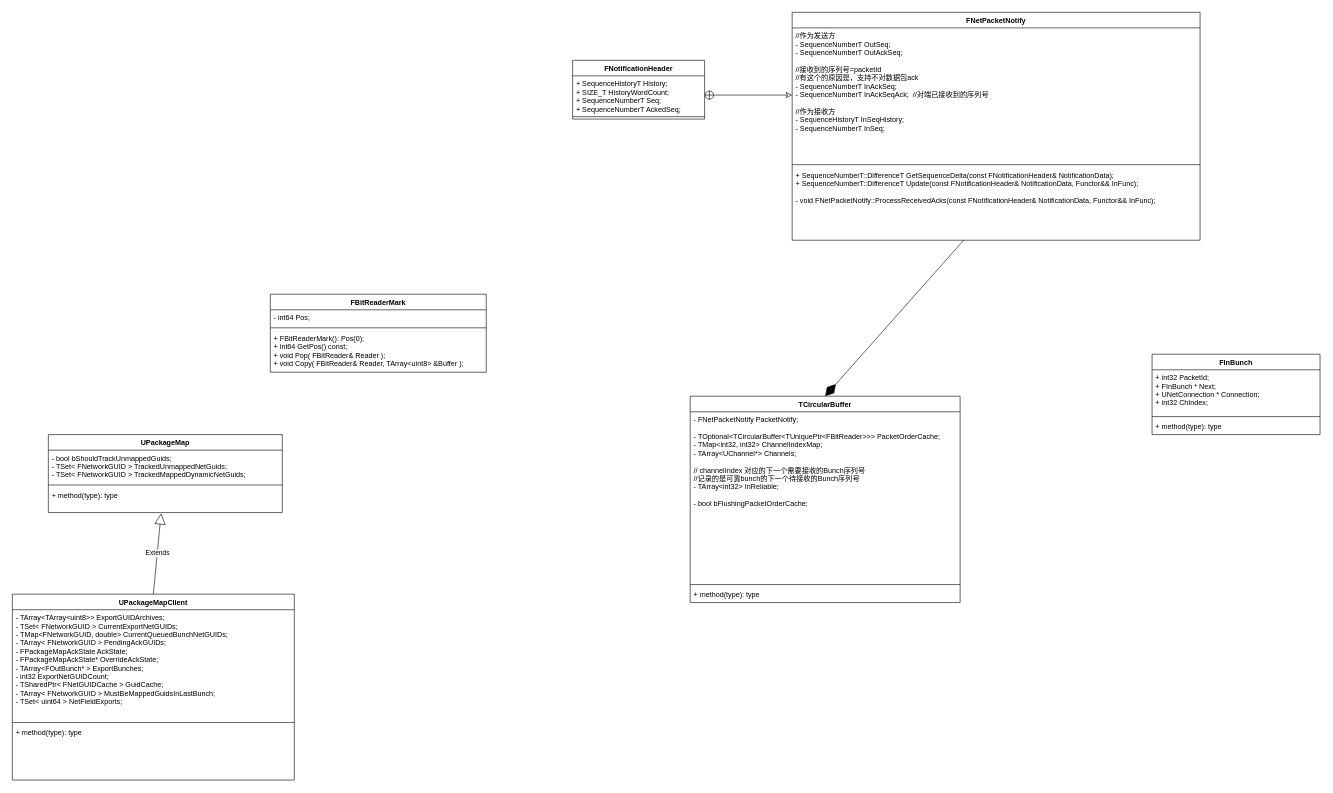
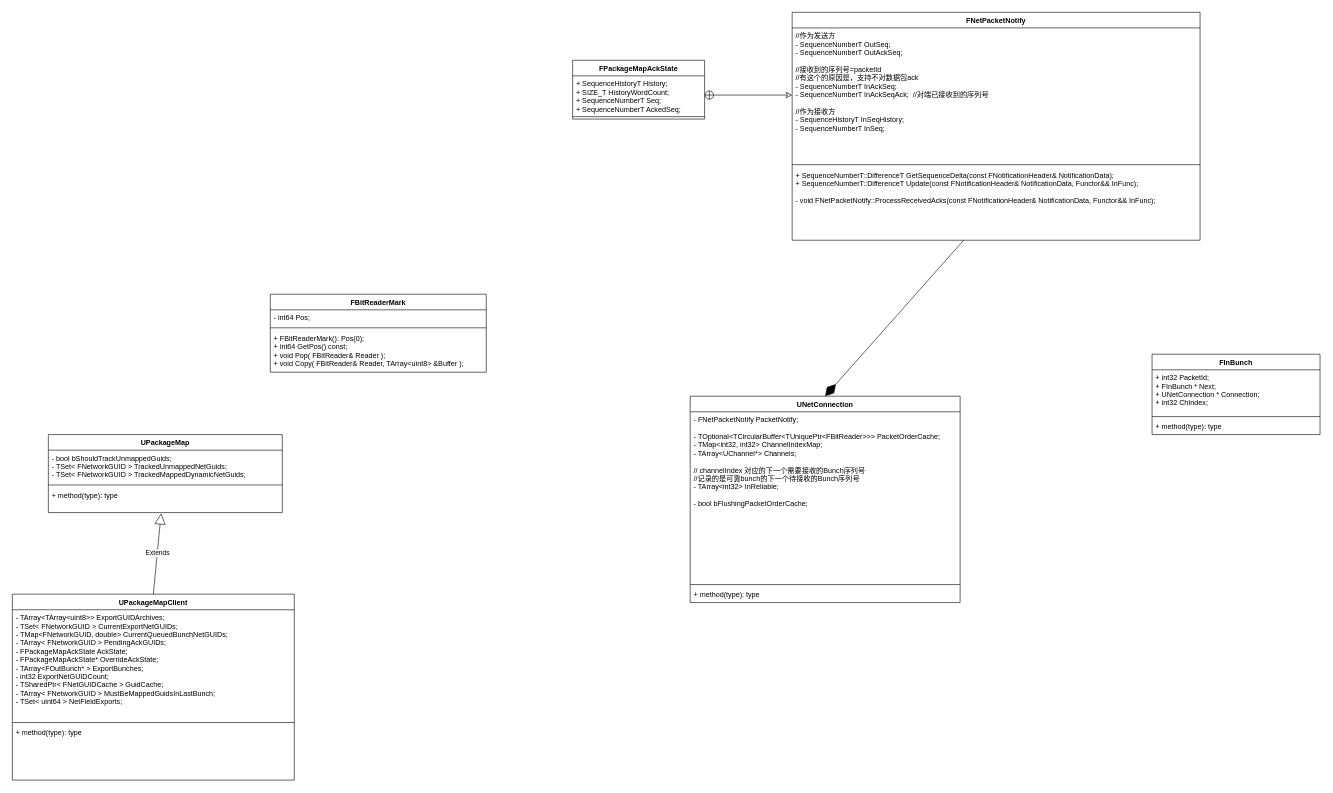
(638, 68) -> (638, 68)
(825, 404) -> (825, 404)
